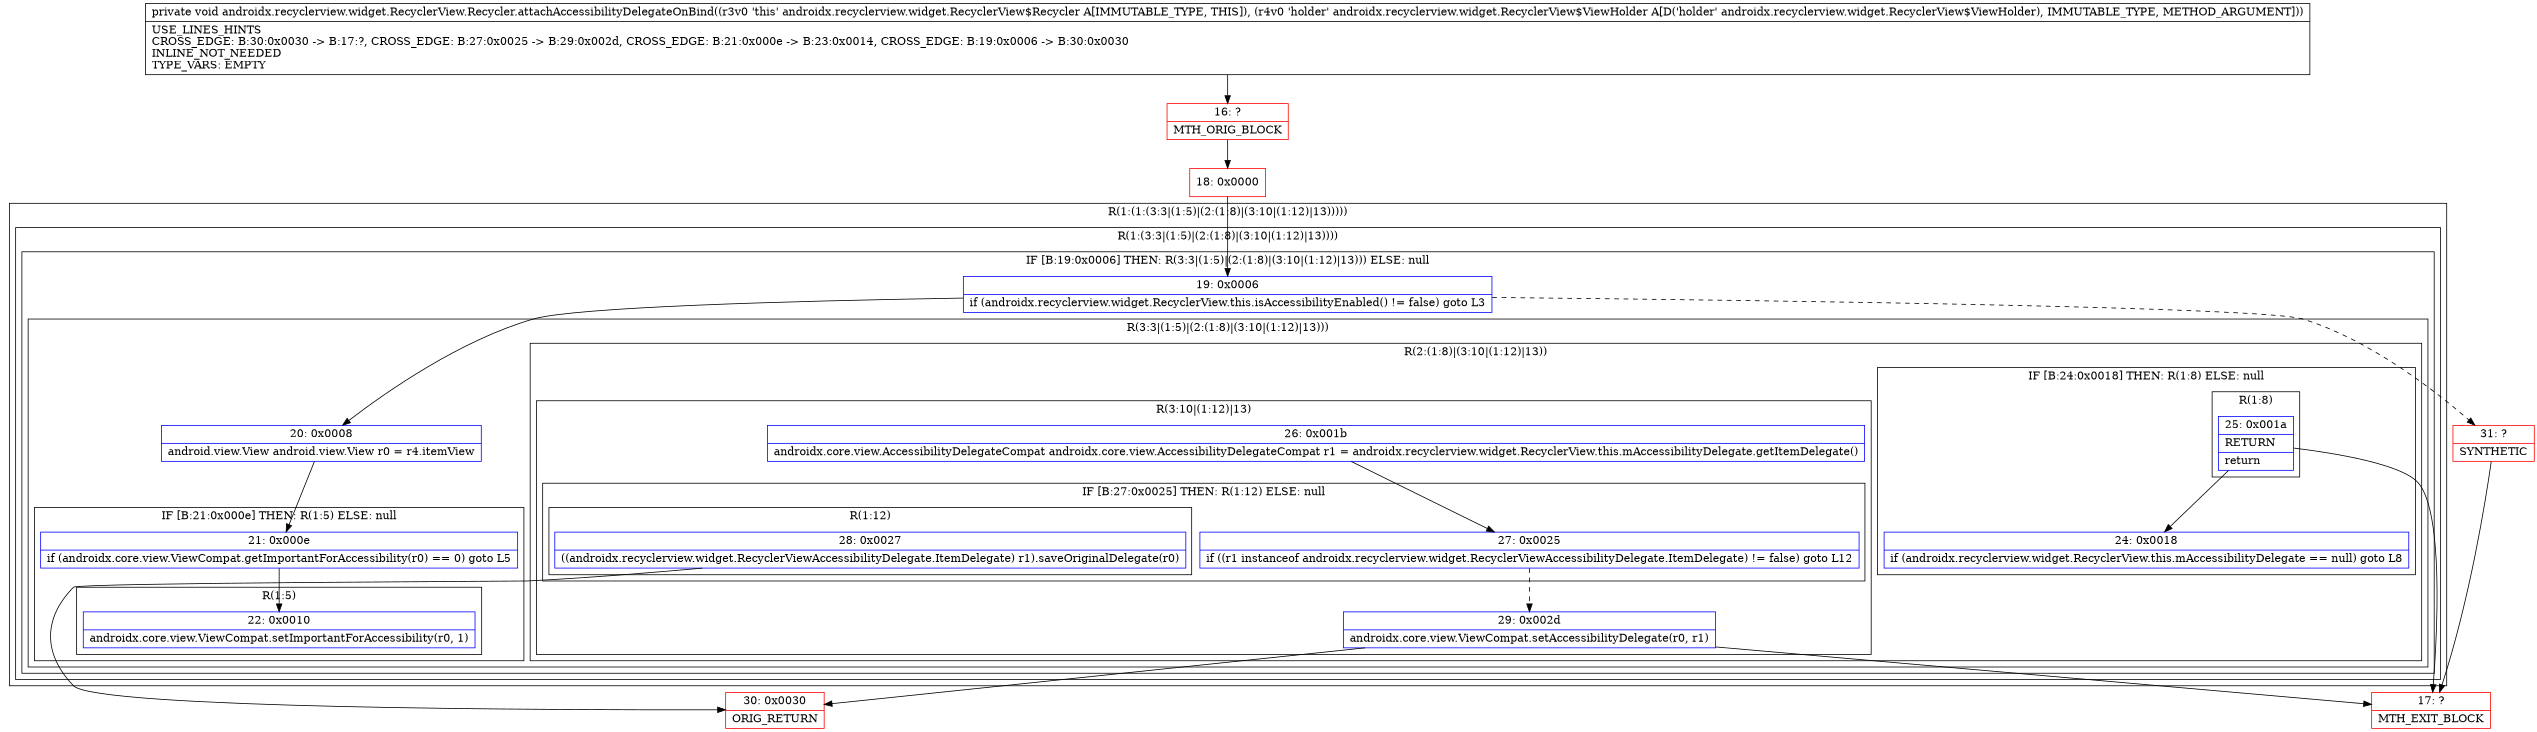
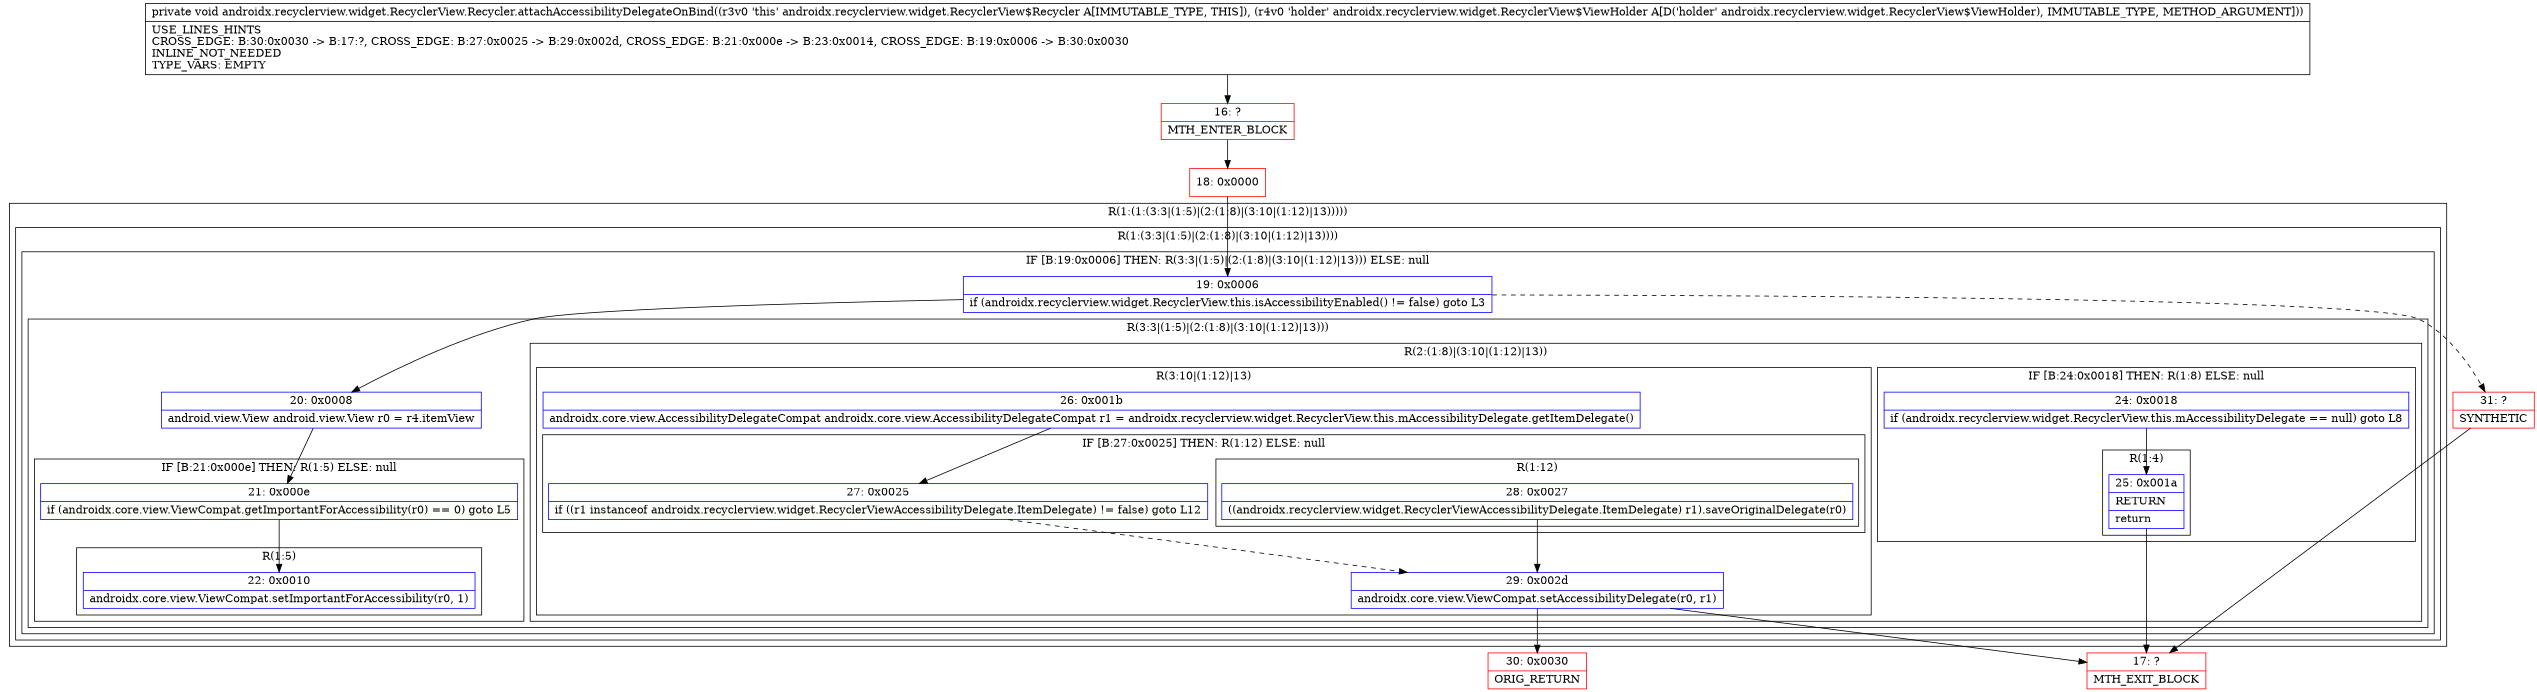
(1228, 130) -> (1228, 130)
(2256, 401) -> (2146, 459)
(2199, 498) -> (2146, 444)
(51, 644) -> (1537, 542)
